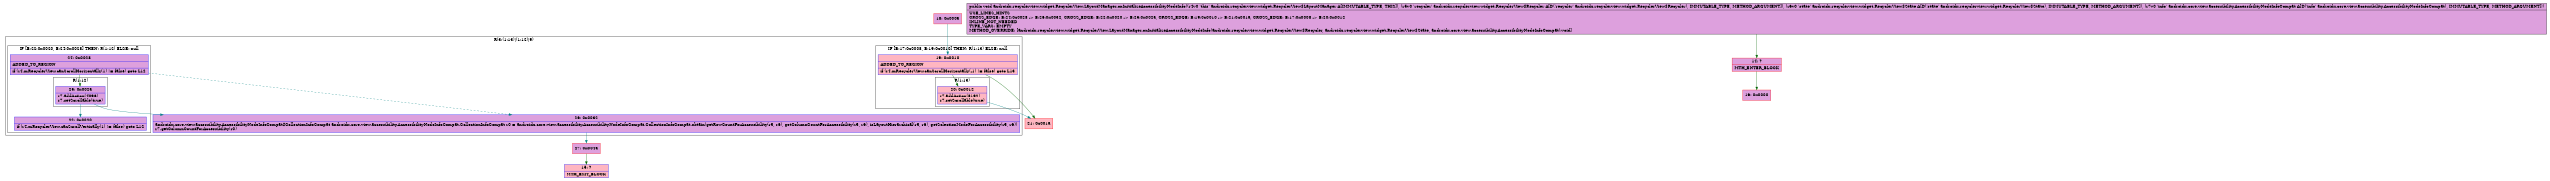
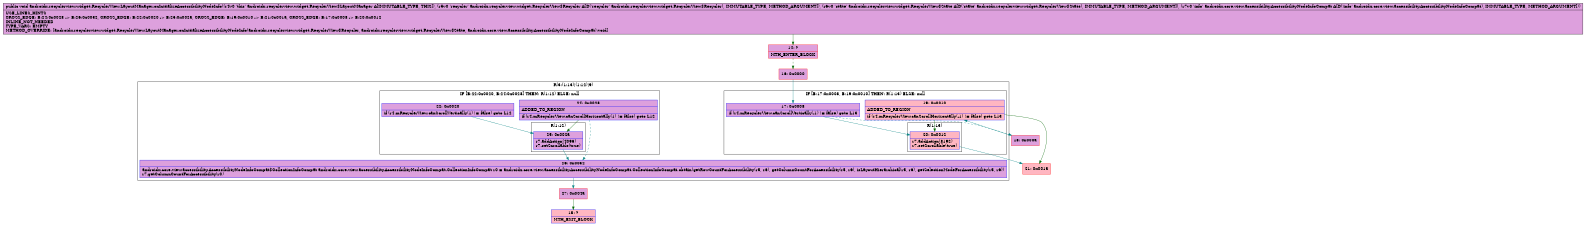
(1757, 79) -> (793, 62)
(80, 109) -> (501, 125)
none -> (793, 110)
